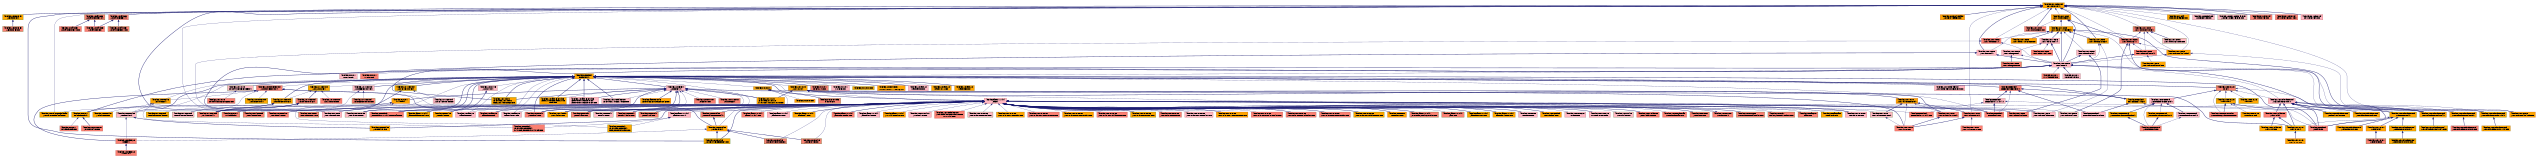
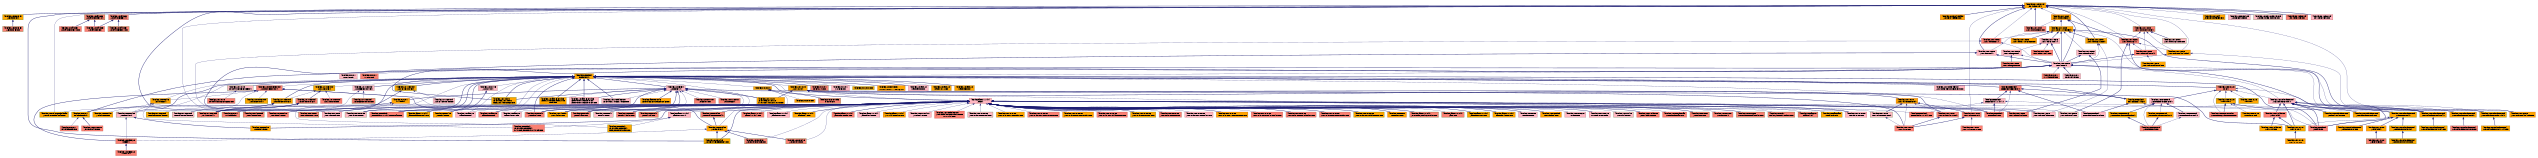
(2287, 17) -> none
(1360, 107) -> none
(1808, 115) -> (1808, 115)
(2433, 128) -> (2433, 128)
